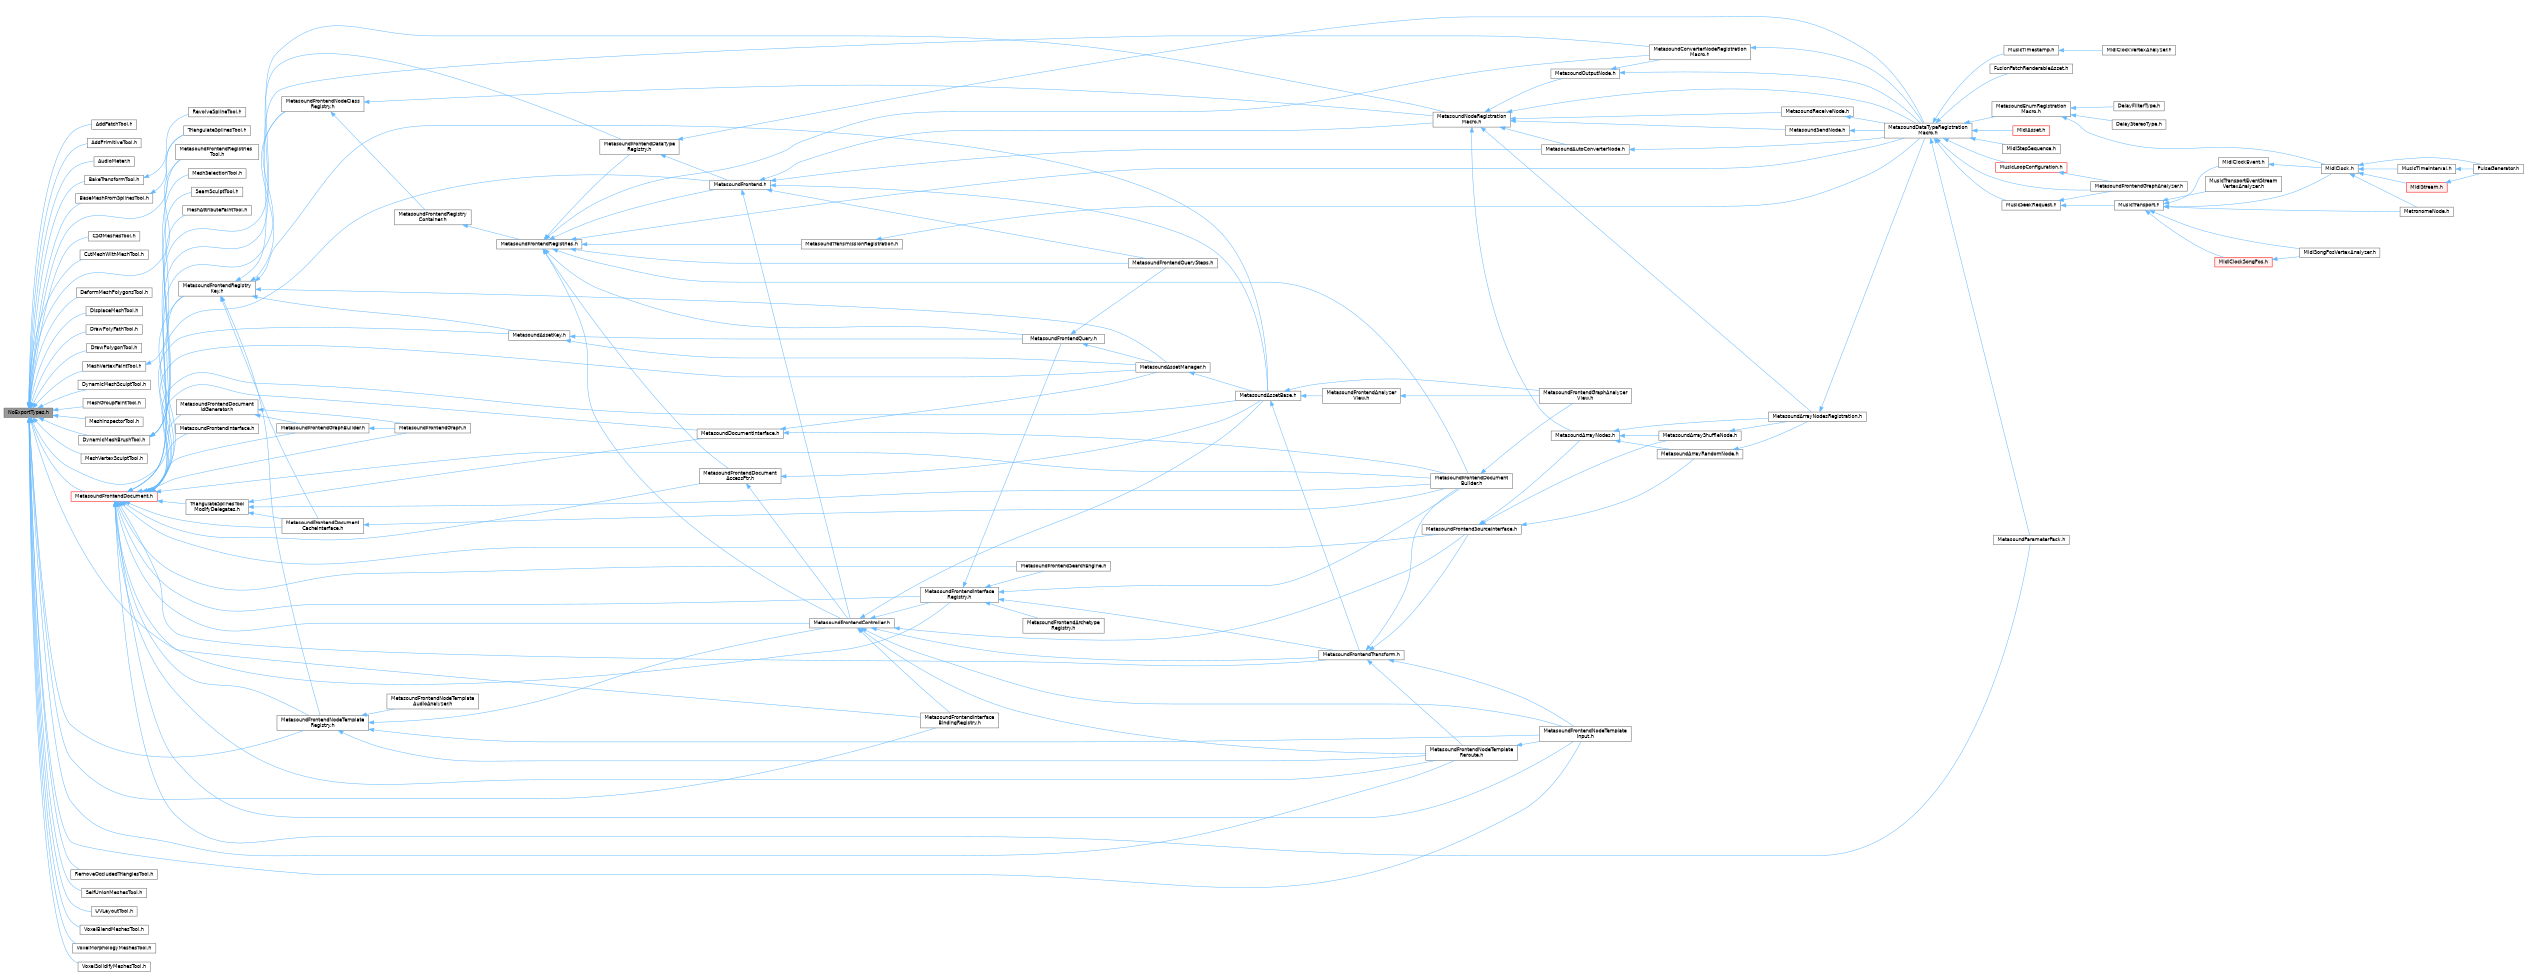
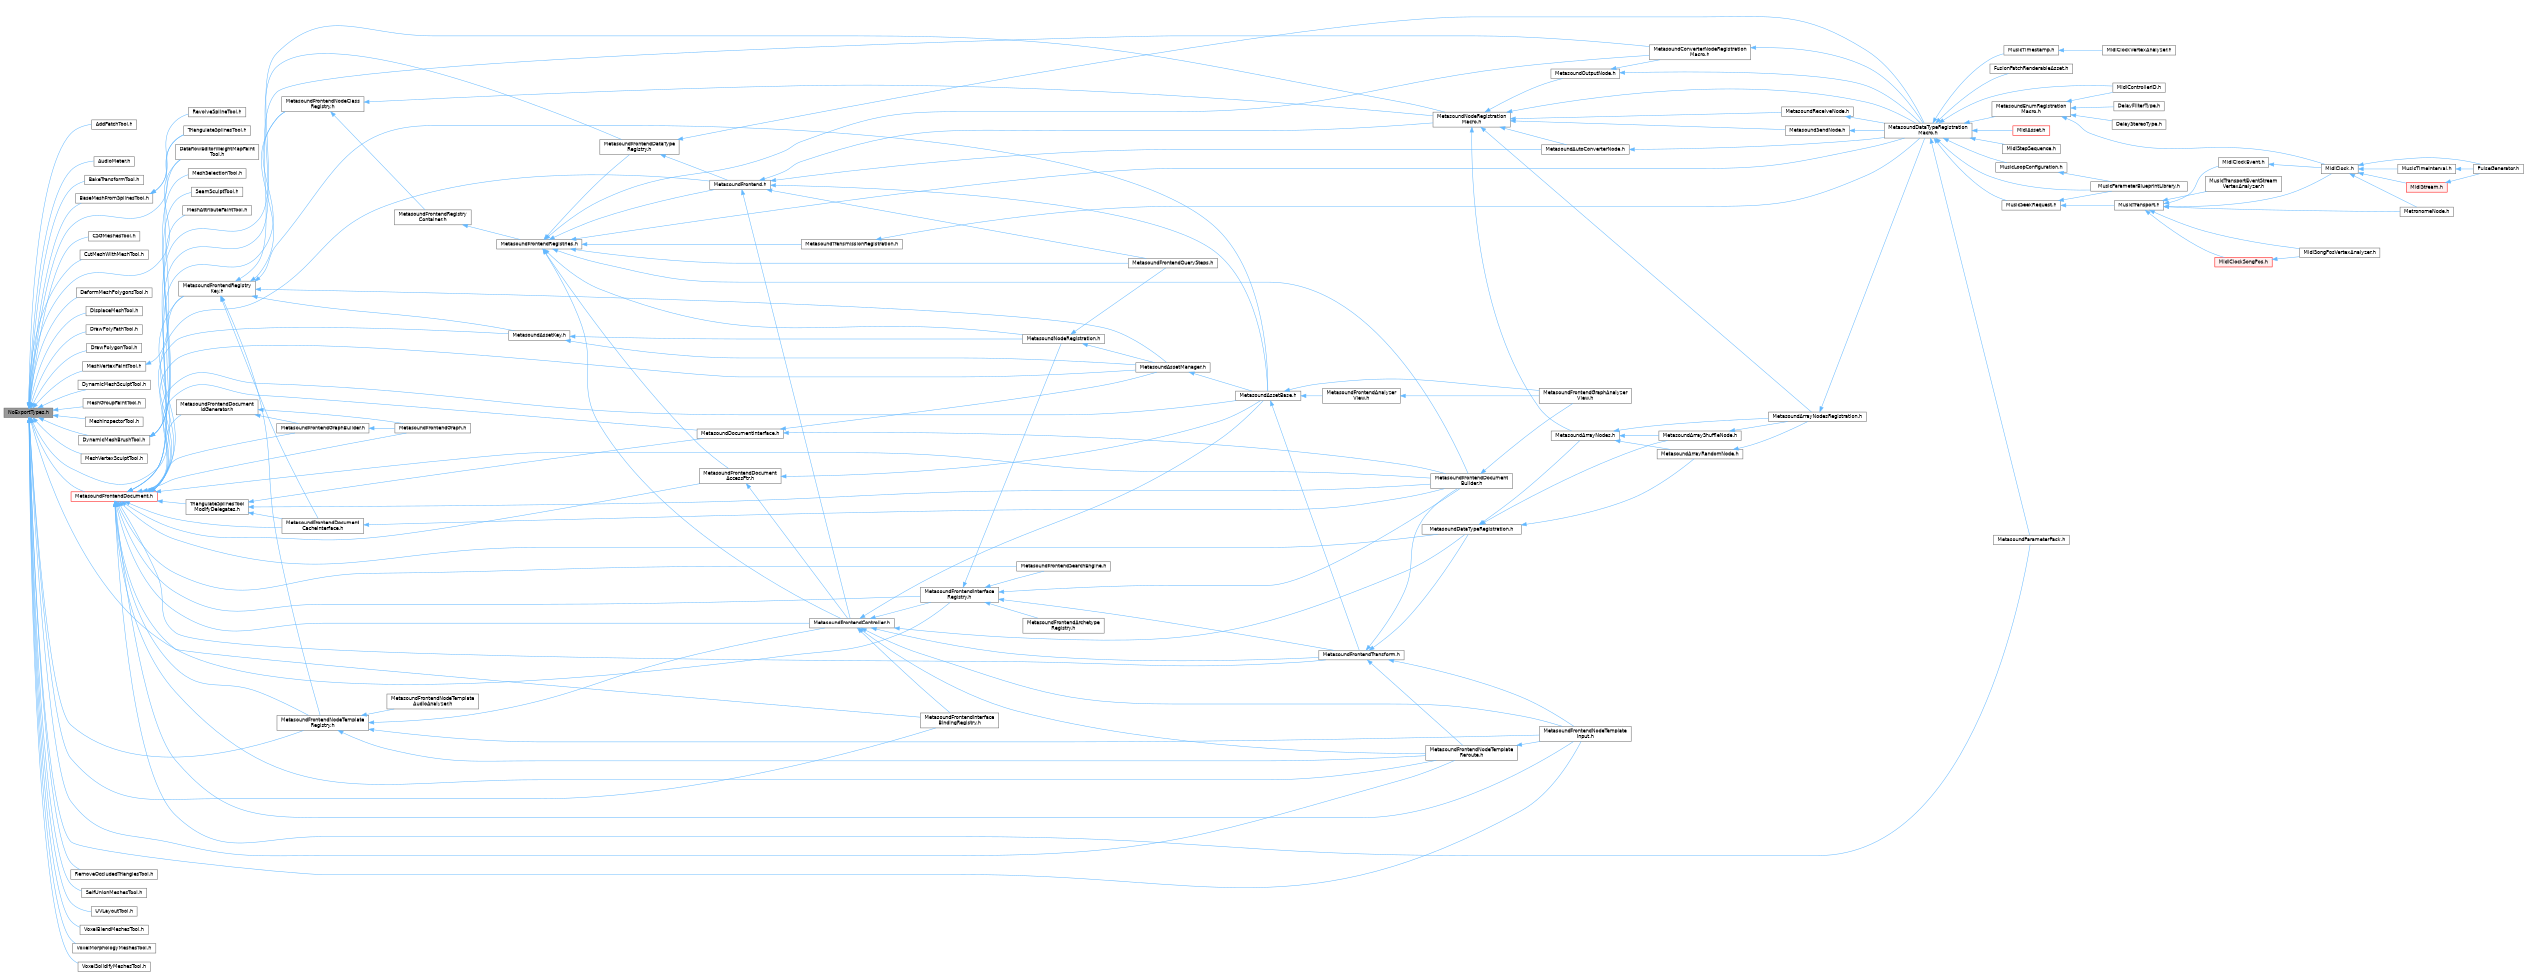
none -> (2139, 88)
(114, 143) -> none
(167, 144) -> (166, 147)
(217, 152) -> (217, 152)
(2031, 167) -> (2031, 167)
(2139, 186) -> (2139, 186)
(1064, 339) -> (1064, 339)
(217, 429) -> none
(1472, 529) -> (1472, 529)
